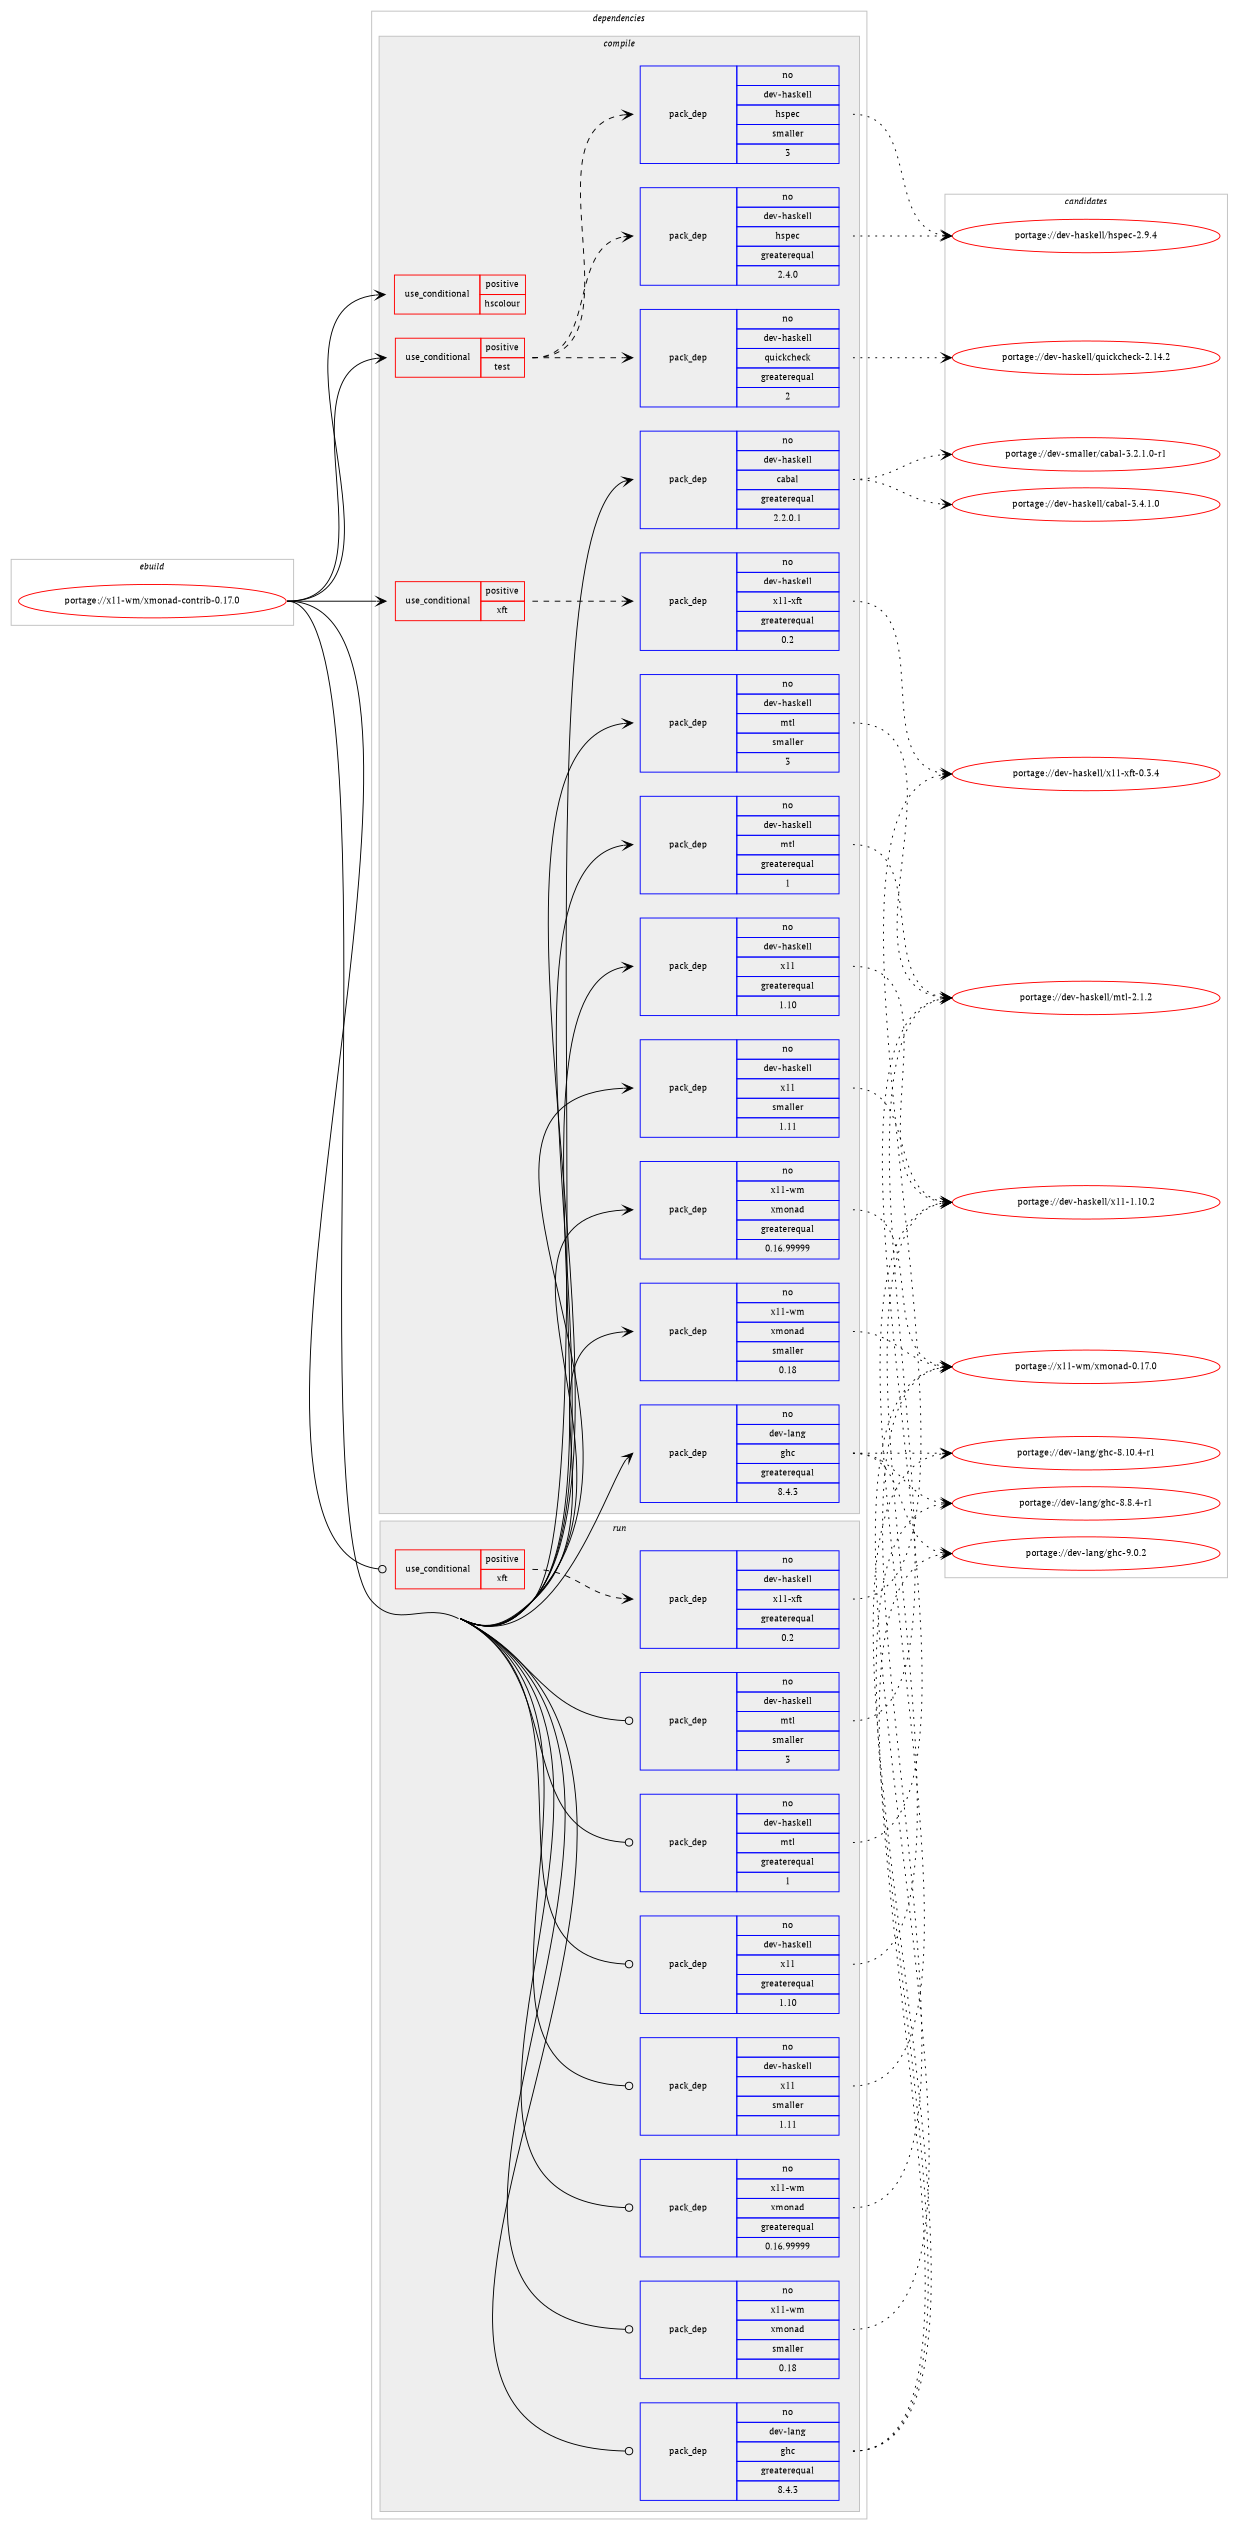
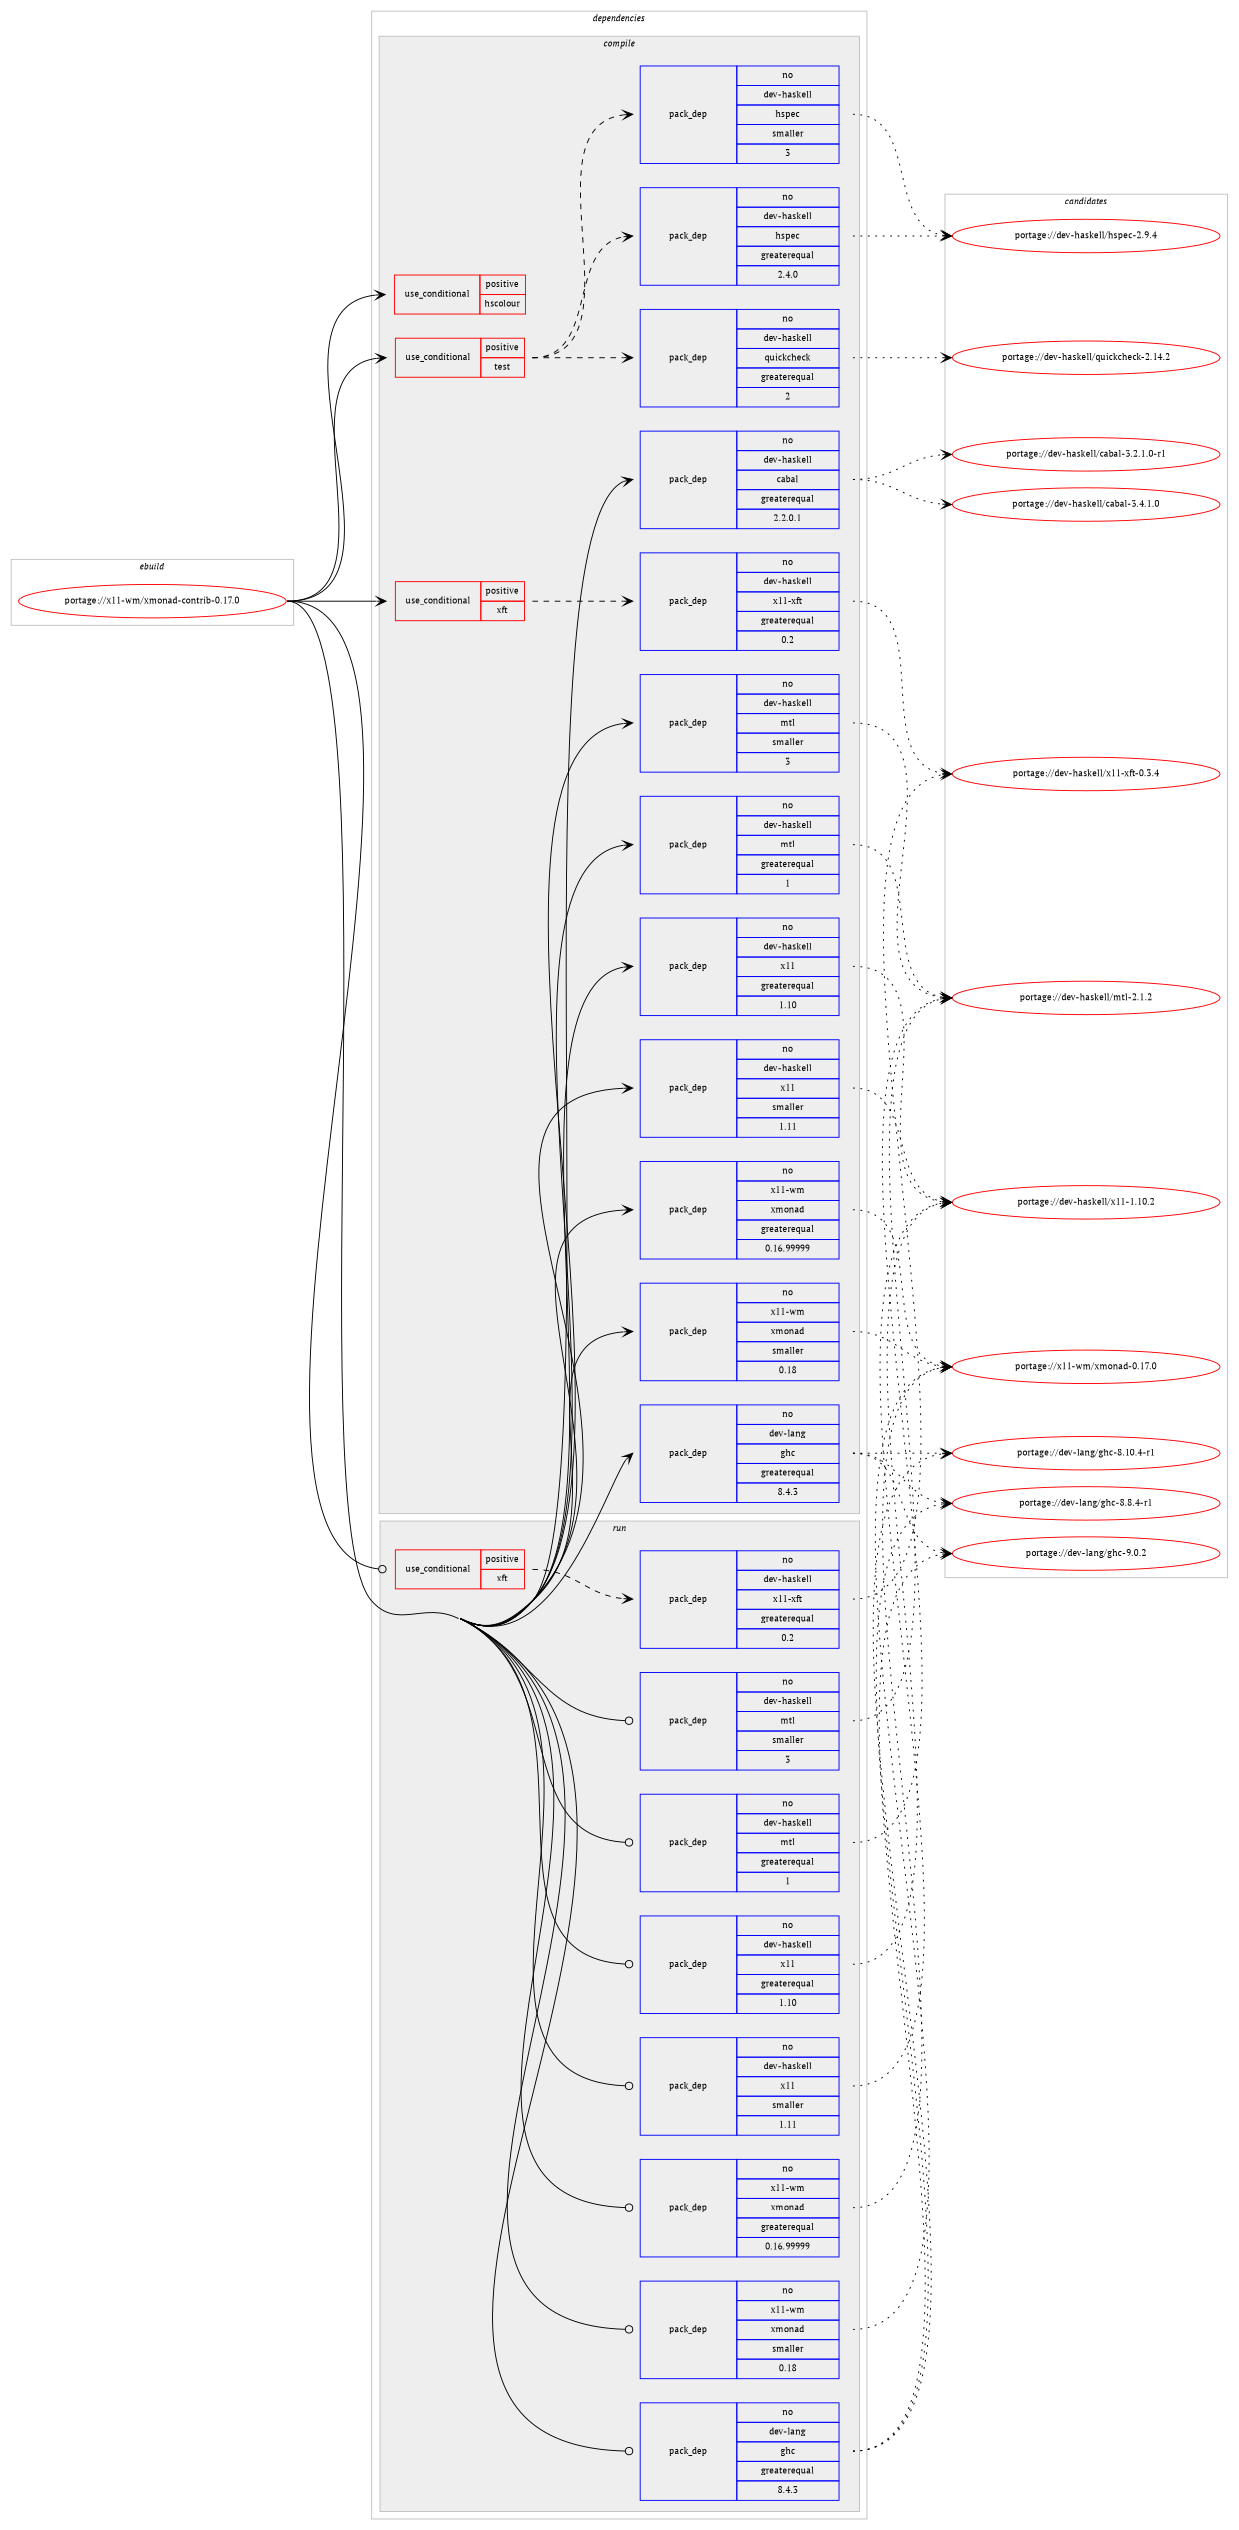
(1086, 454) -> (1086, 454)
